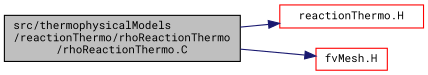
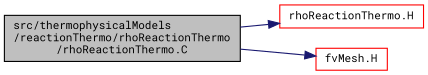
(352, 16) -> (352, 16)
